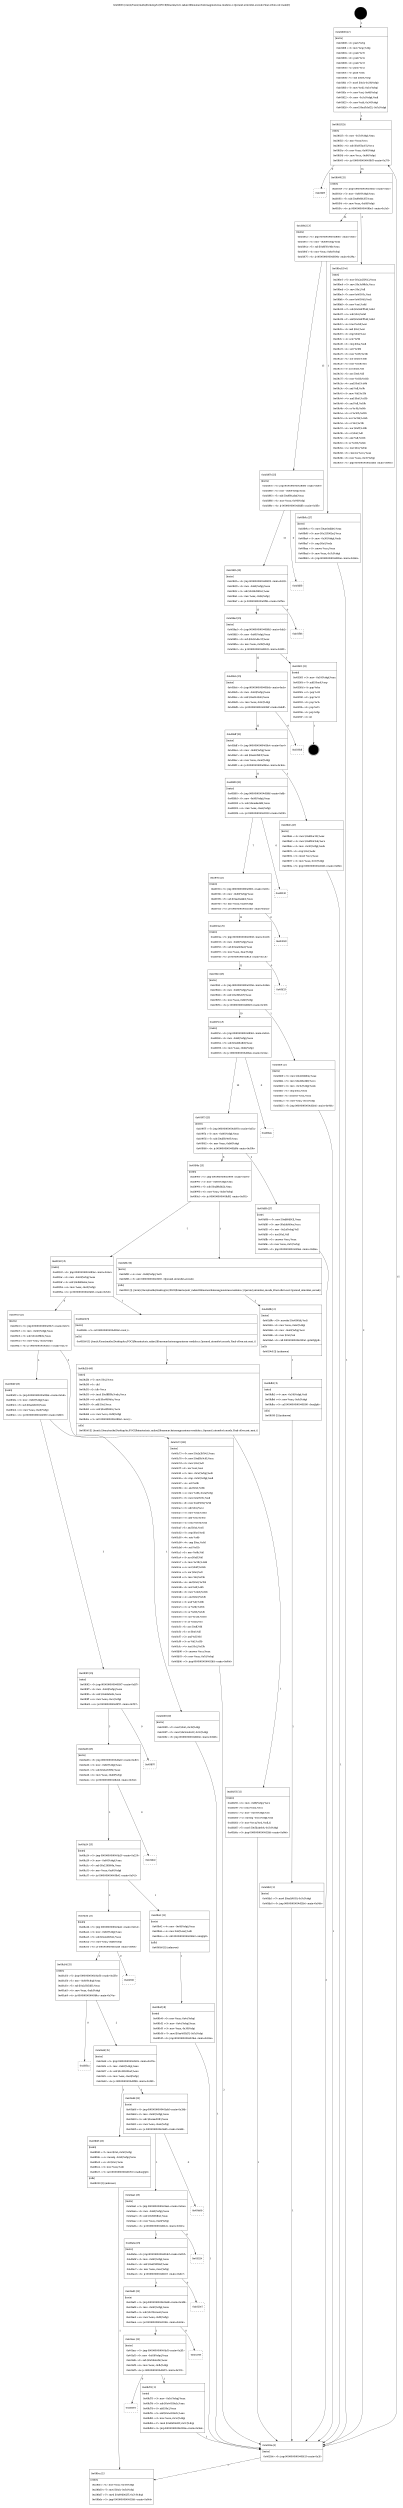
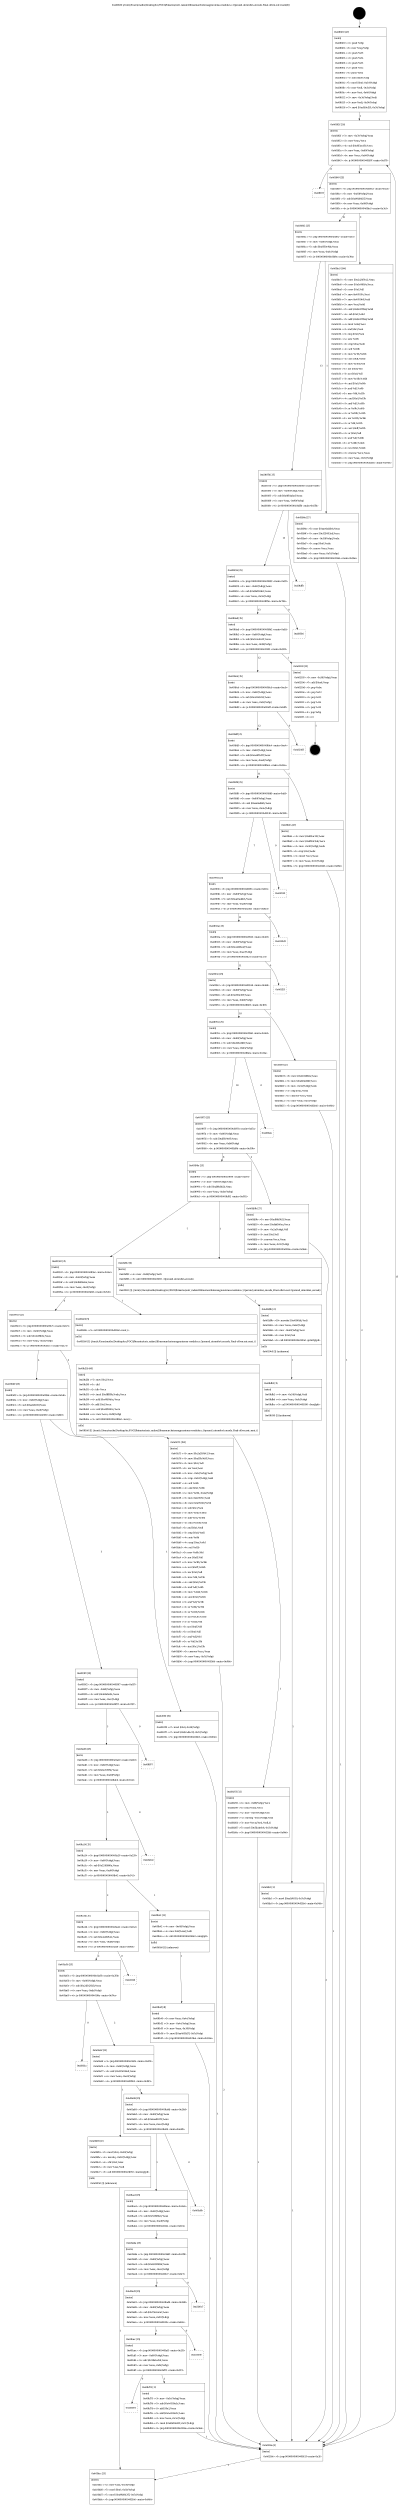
(197, 2259) -> none
